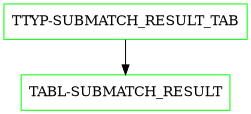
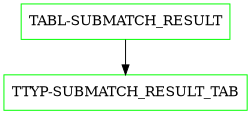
(126, 52) -> (126, 52)
